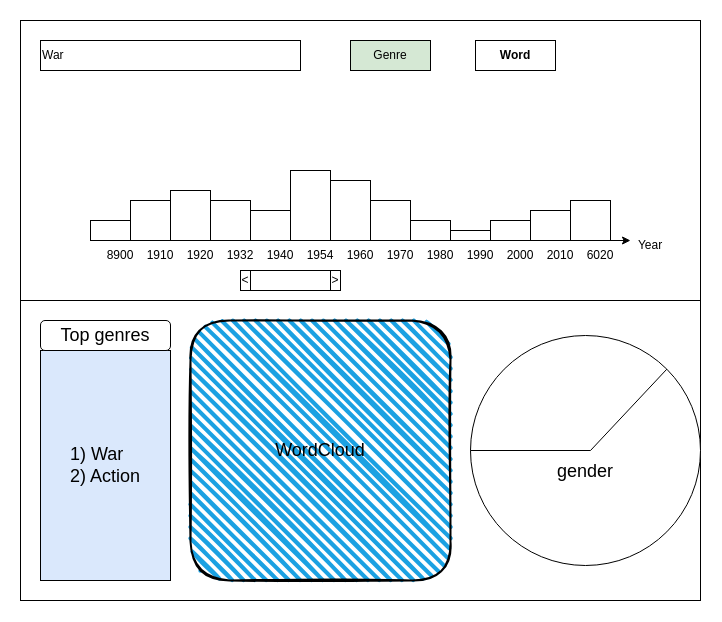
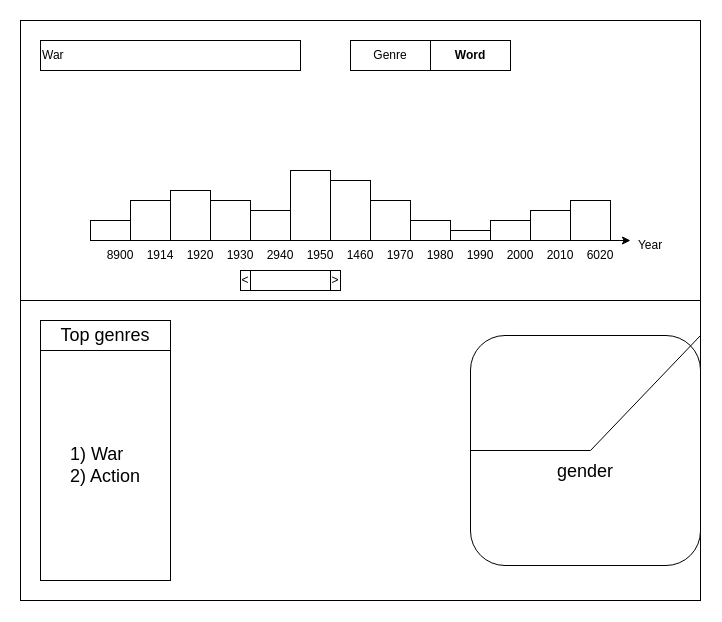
(391, 56) -> (391, 56)
(516, 56) -> (471, 56)
(161, 256) -> (161, 256)
(241, 256) -> (241, 256)
(281, 256) -> (281, 256)
(321, 256) -> (321, 256)
(361, 256) -> (361, 256)
(106, 336) -> (106, 336)
(321, 451) -> none
(586, 451) -> (586, 451)
(106, 466) -> (106, 466)
